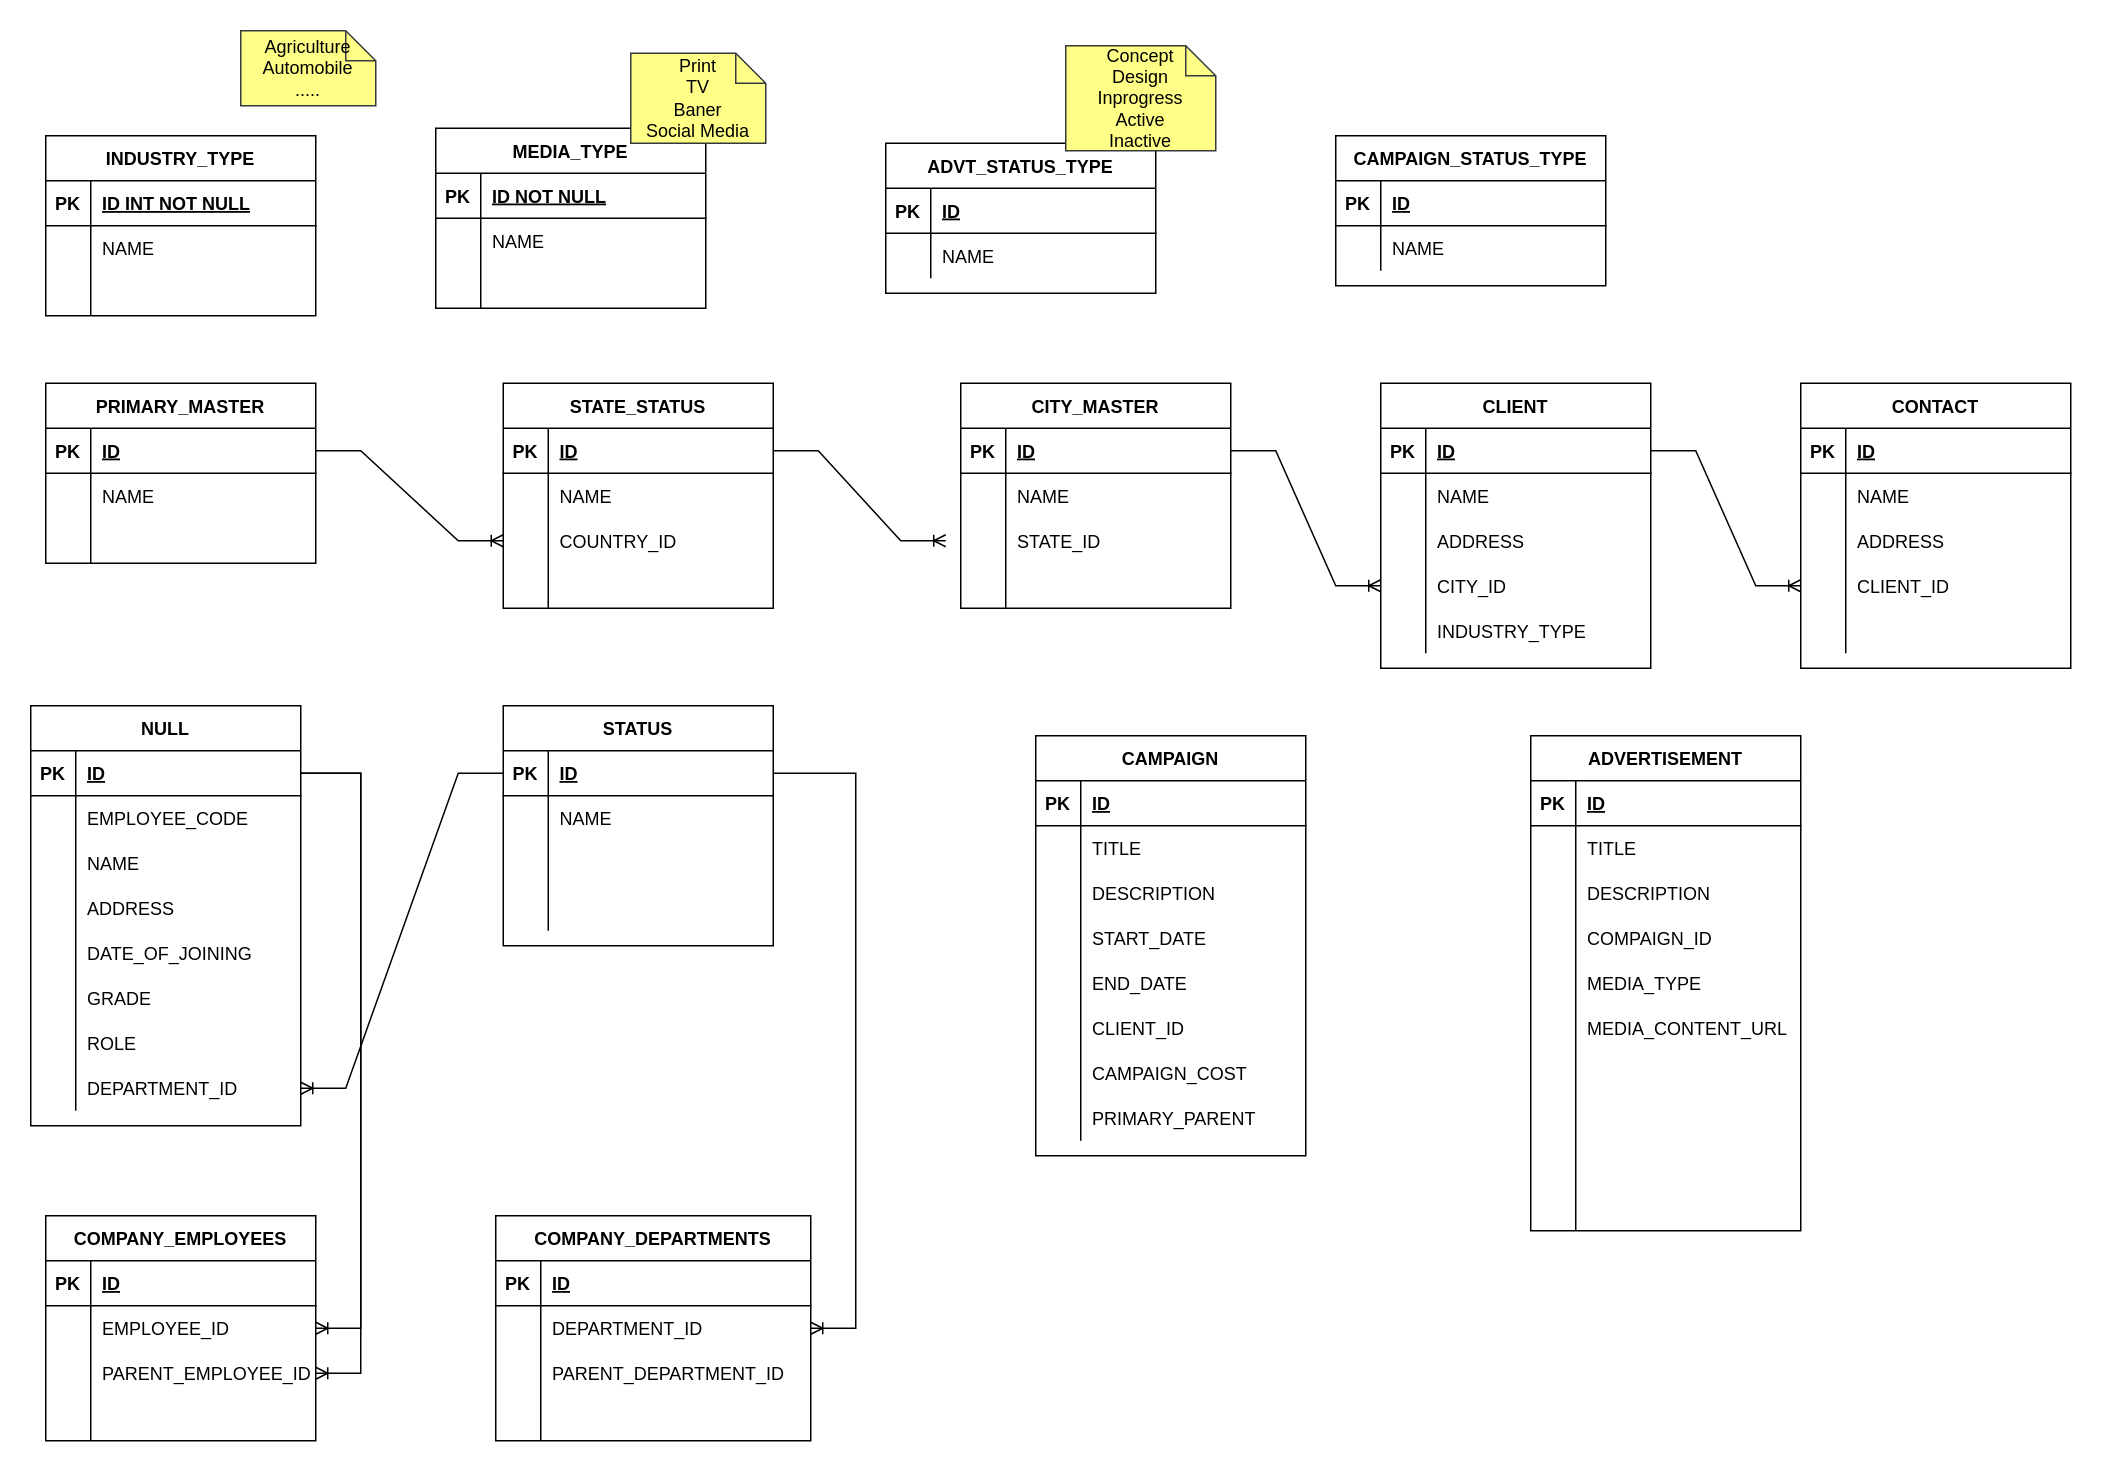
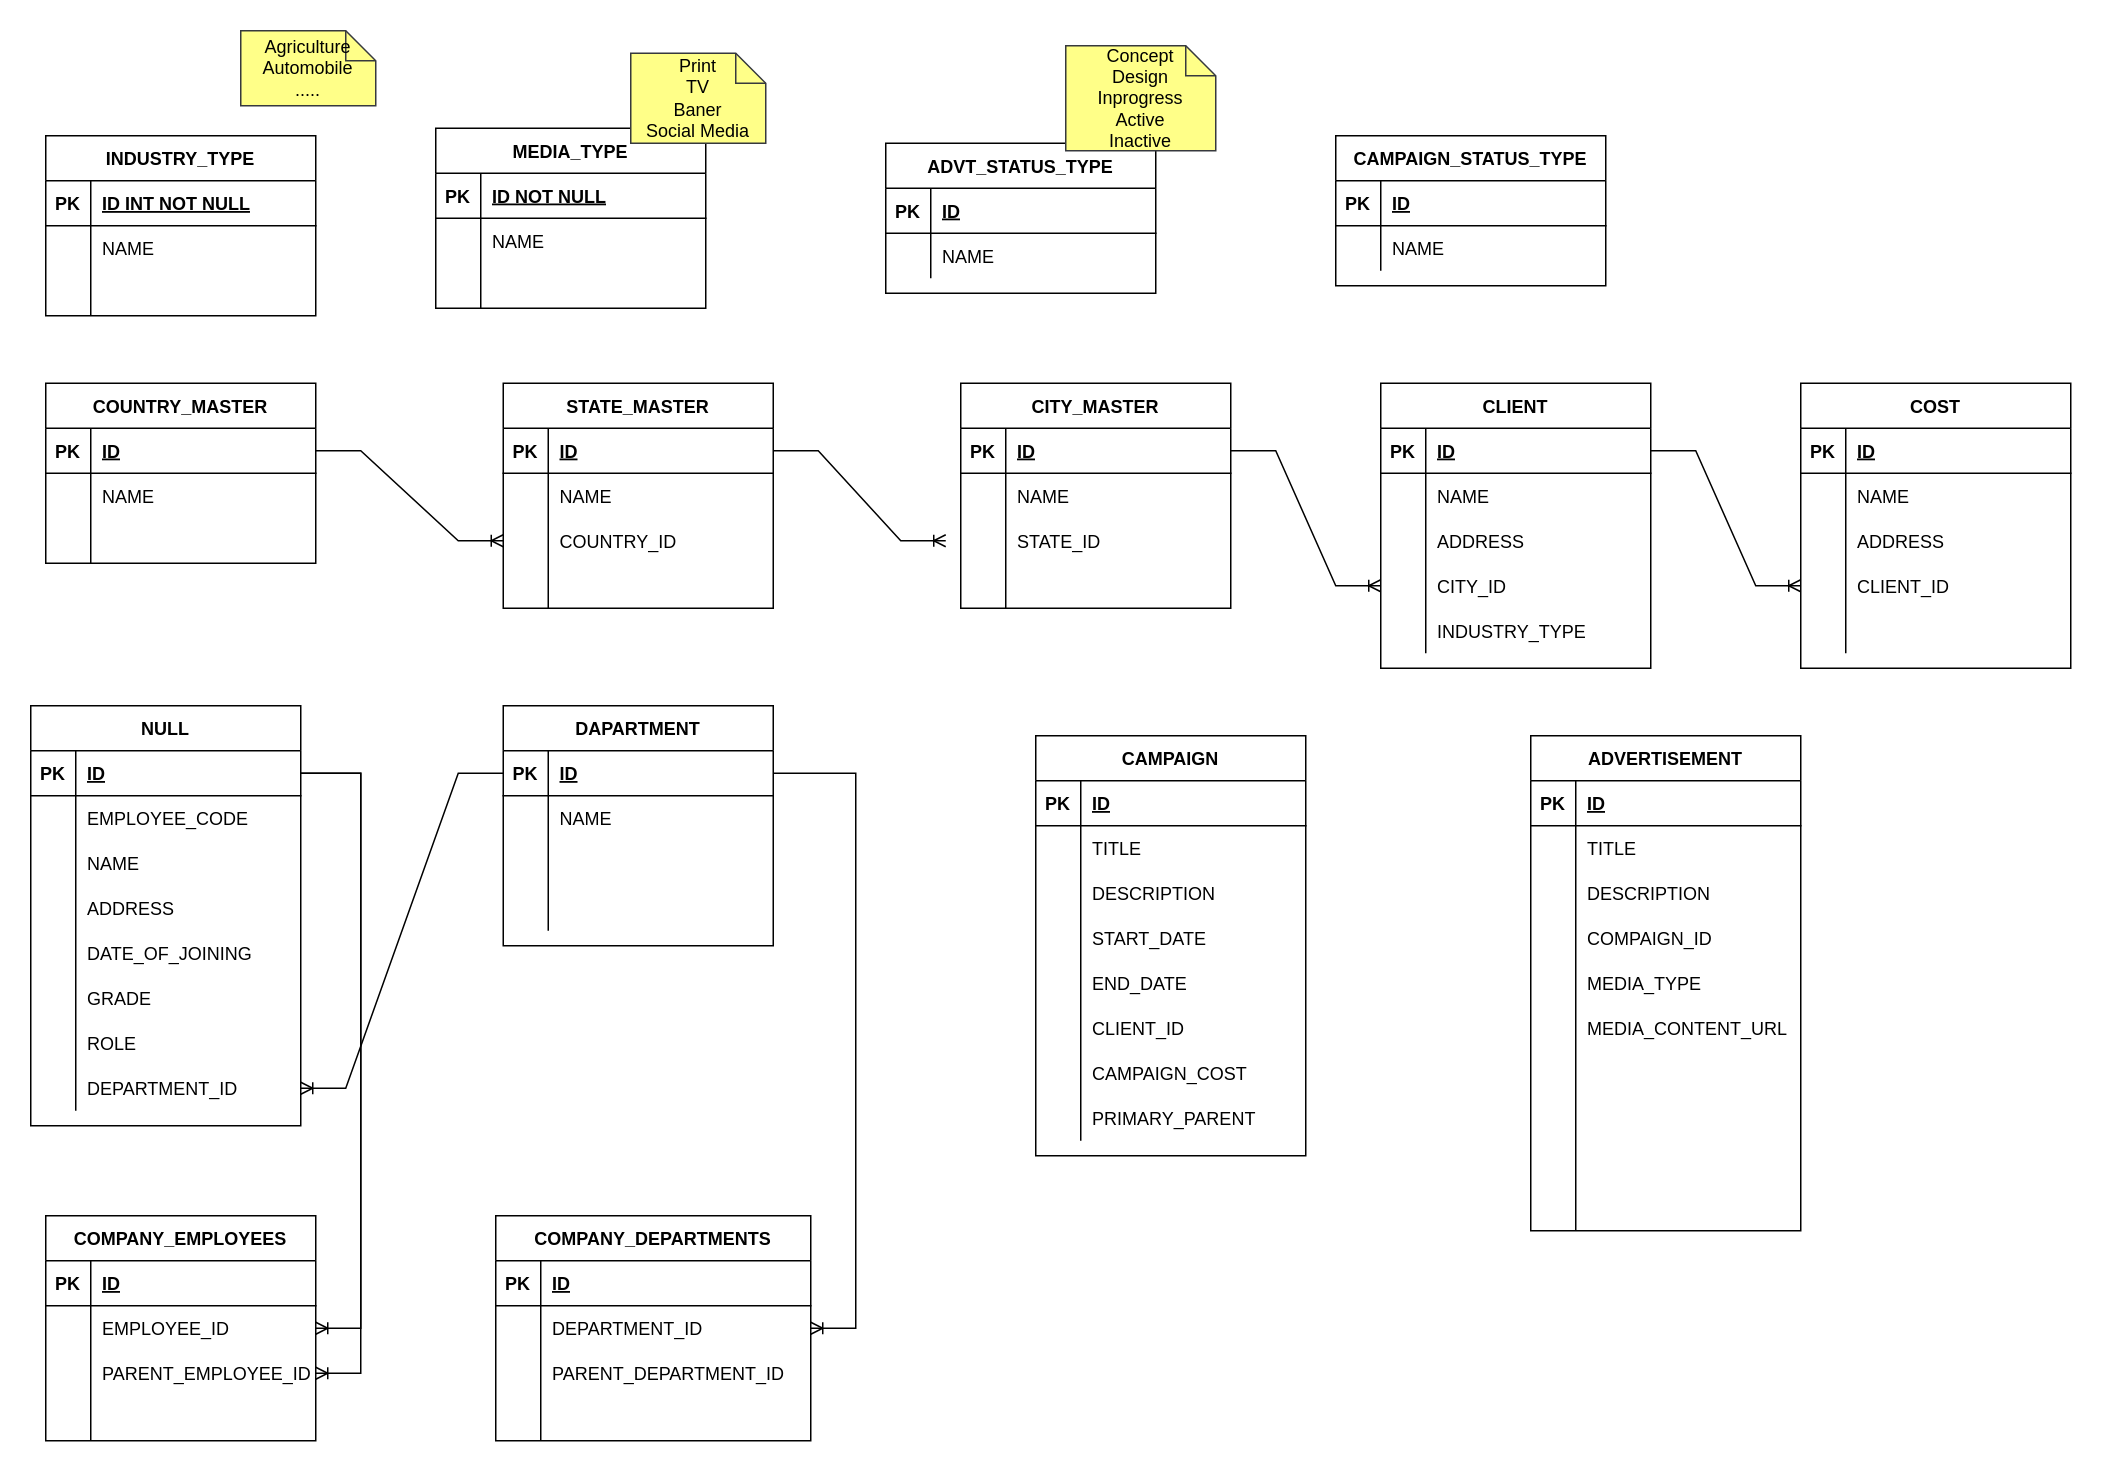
(180, 407) -> (180, 407)
(638, 407) -> (638, 407)
(1935, 407) -> (1935, 407)
(638, 729) -> (638, 729)
